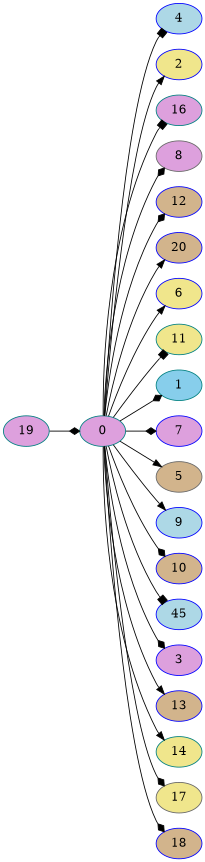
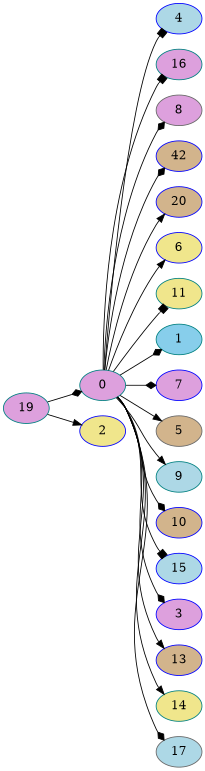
(133, 172) -> (60, 418)
(179, 202) -> (179, 156)
(179, 523) -> (179, 477)
(179, 614) -> (179, 569)
(179, 798) -> (179, 752)
(179, 844) -> none
